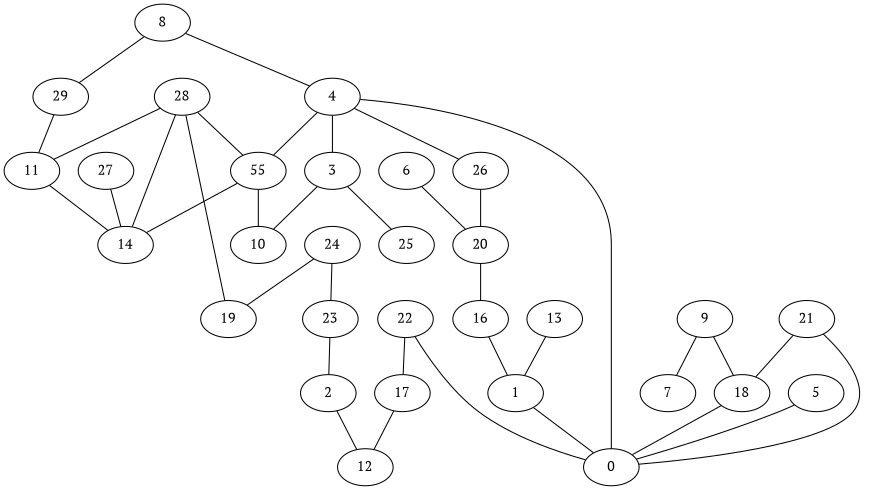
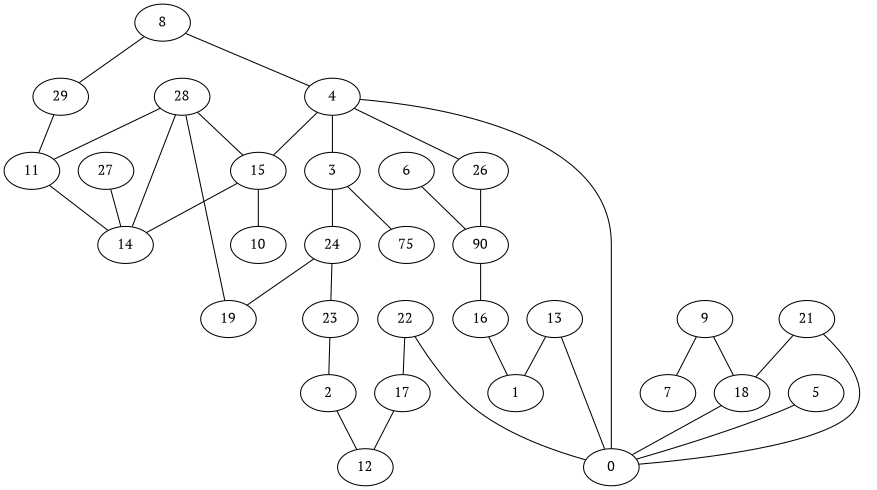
(258, 171) -> (258, 171)
(295, 208) -> (332, 208)
(407, 245) -> (407, 245)
(481, 245) -> (481, 245)
(564, 430) -> (583, 393)
